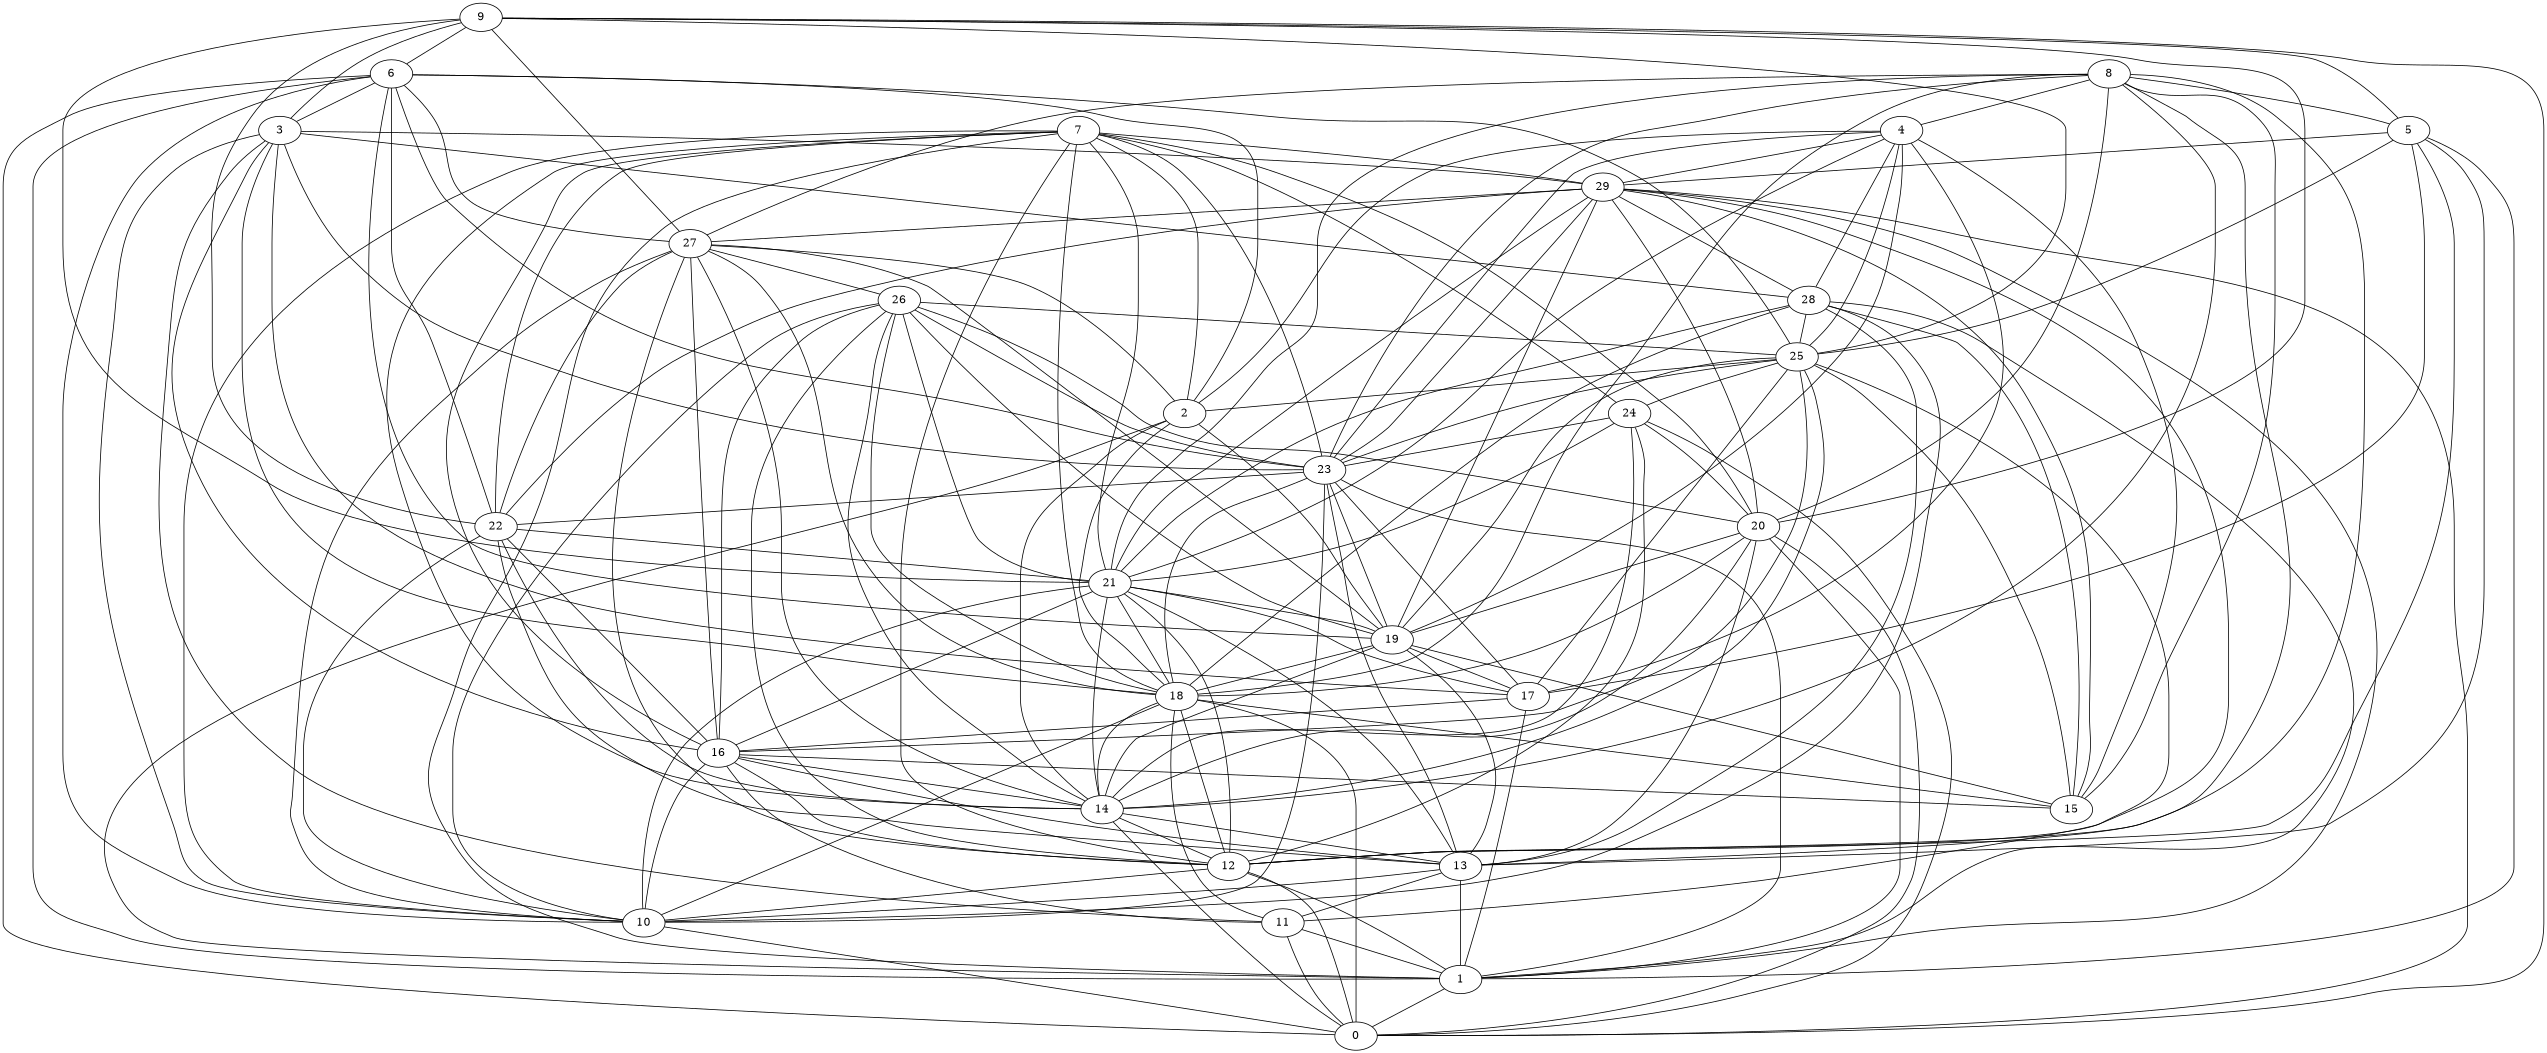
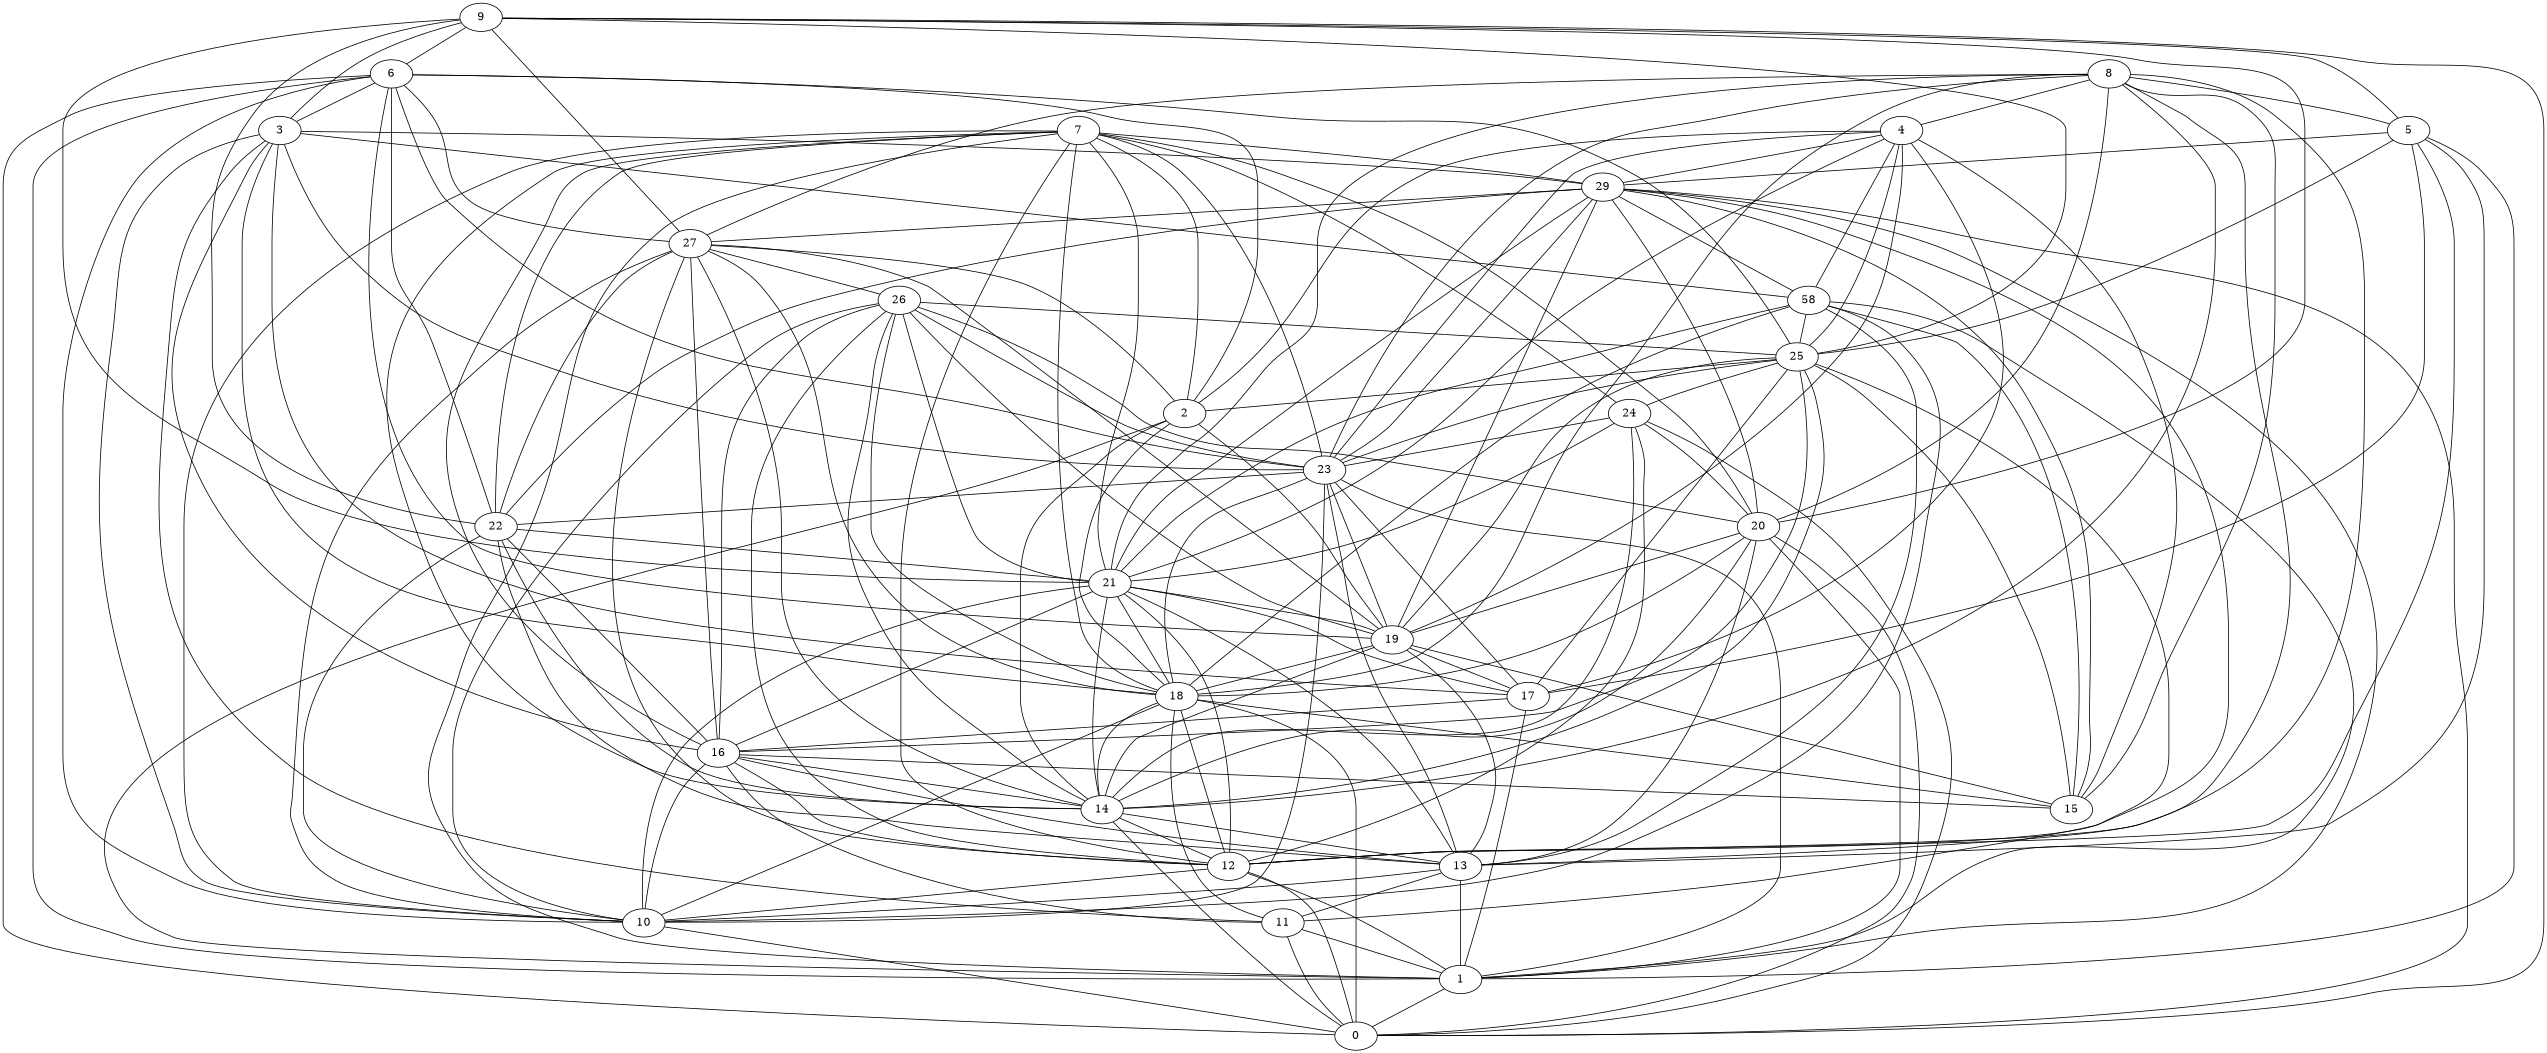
(1809, 300) -> (1809, 300)
